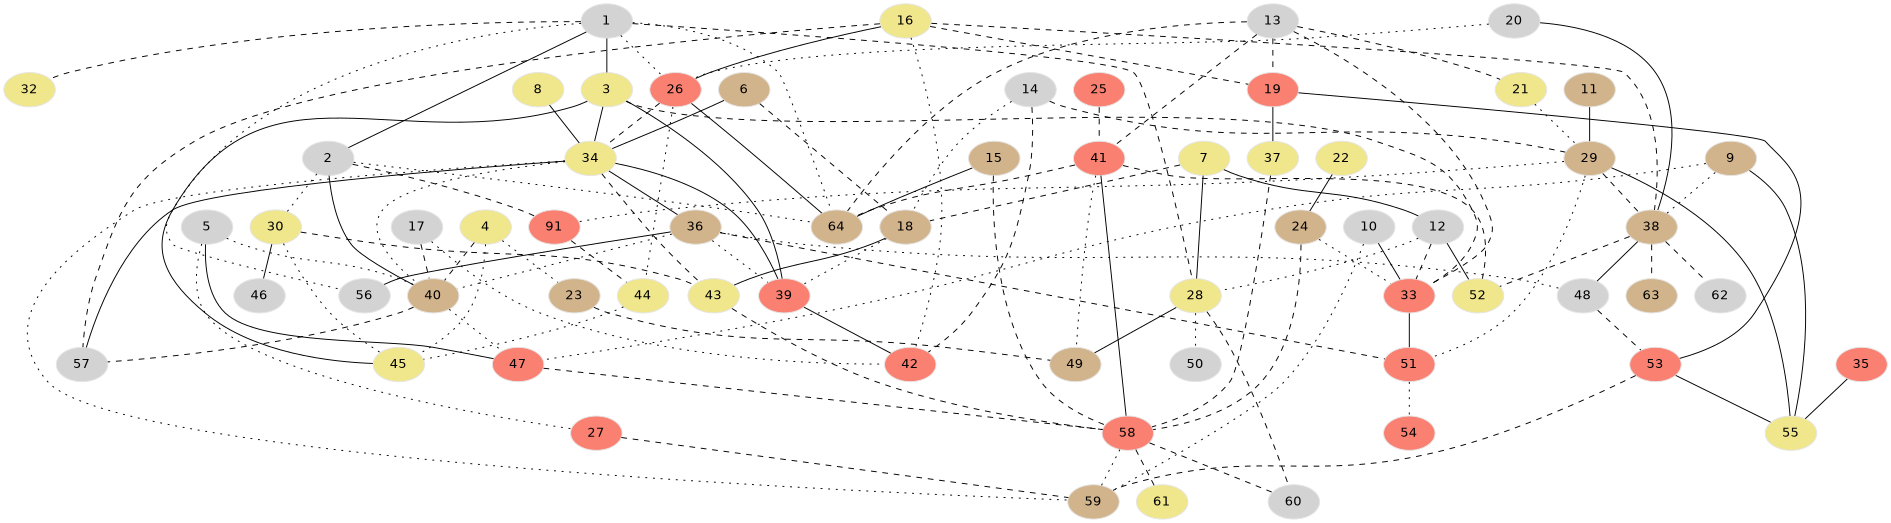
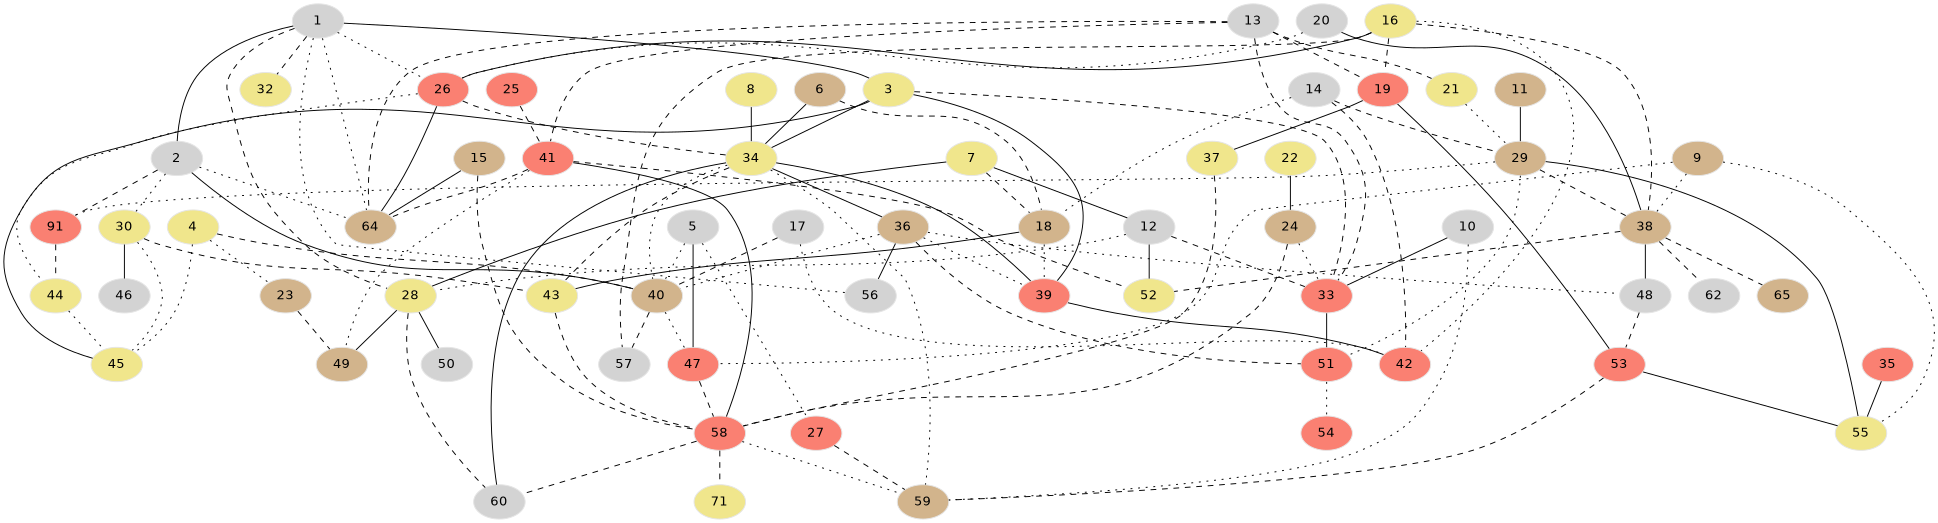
(216, 198) -> (534, 254)
(1804, 285) -> (1896, 253)
(1652, 296) -> (1783, 296)
(1196, 330) -> (429, 330)
(1162, 502) -> (720, 502)
